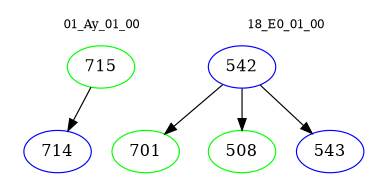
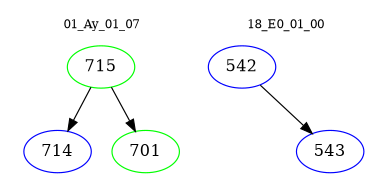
(102, 25) -> (102, 25)
(207, 98) -> (121, 104)
(242, 152) -> none
